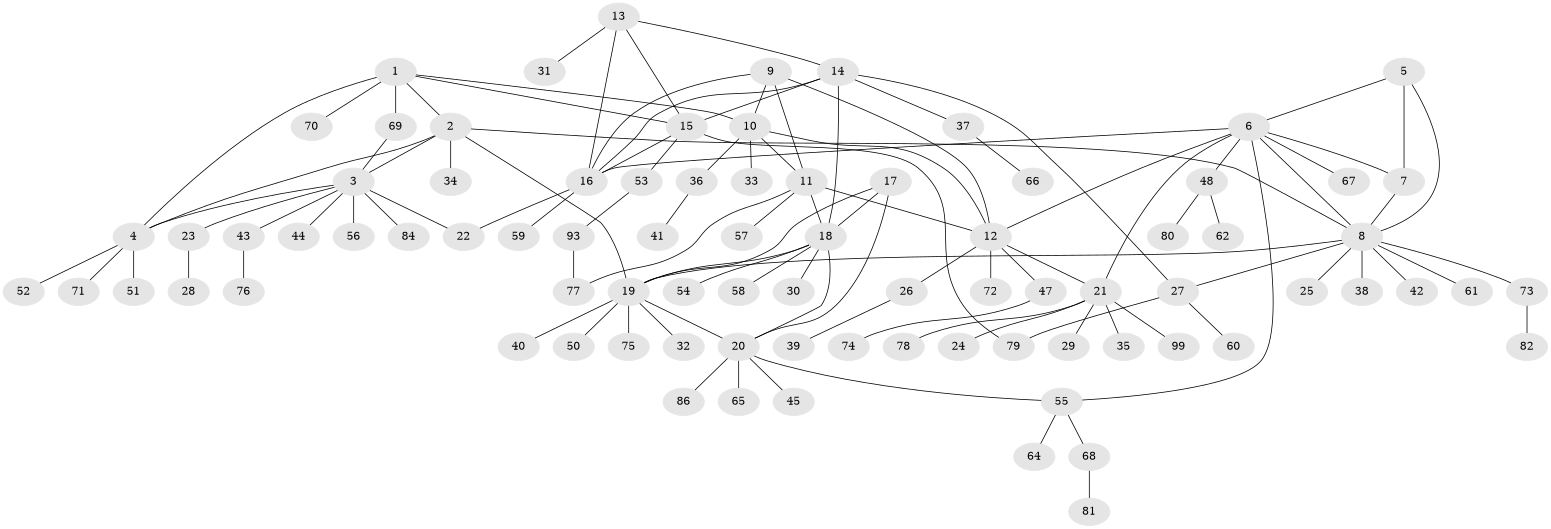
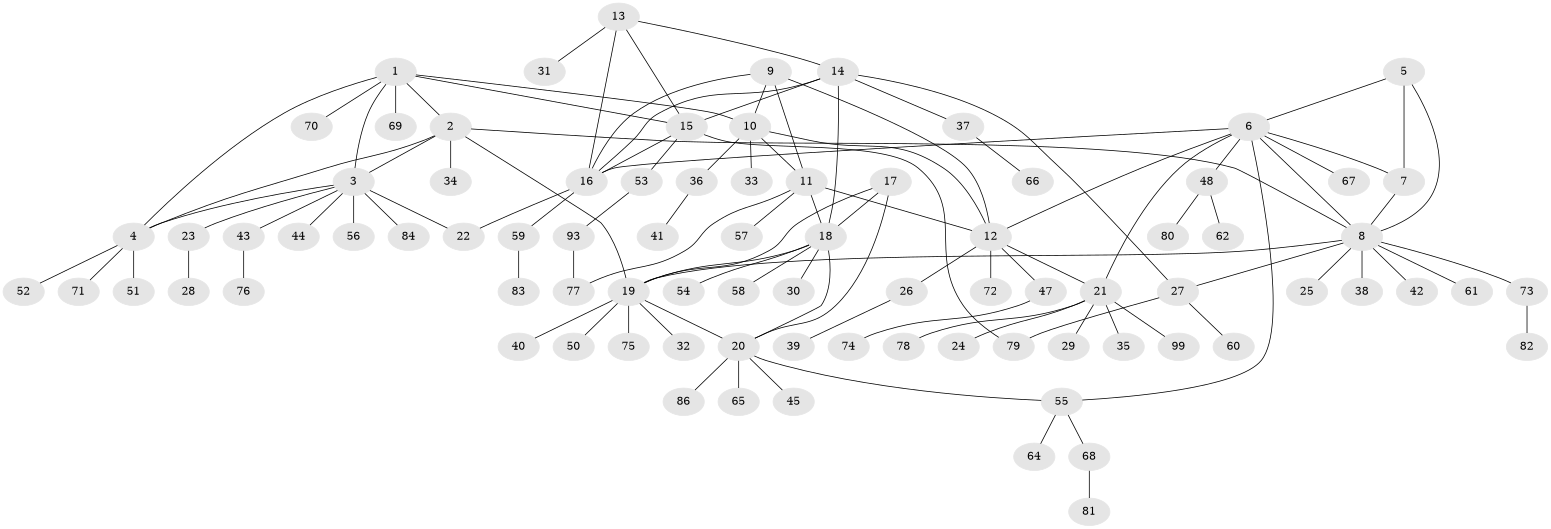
(379, 149) -> (364, 124)
none -> (519, 292)
